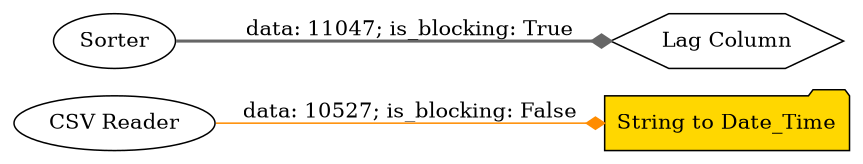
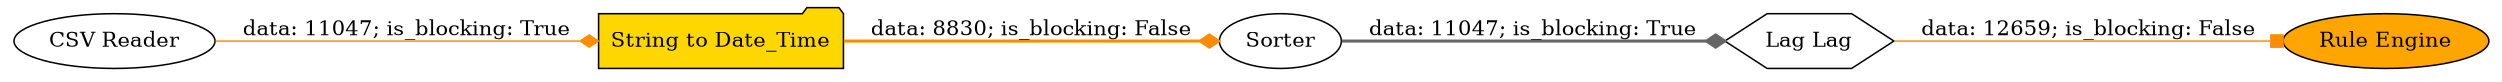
(727, 41) -> (1809, 41)
none -> (1022, 41)
none -> (2386, 41)
(410, 112) -> (407, 30)
